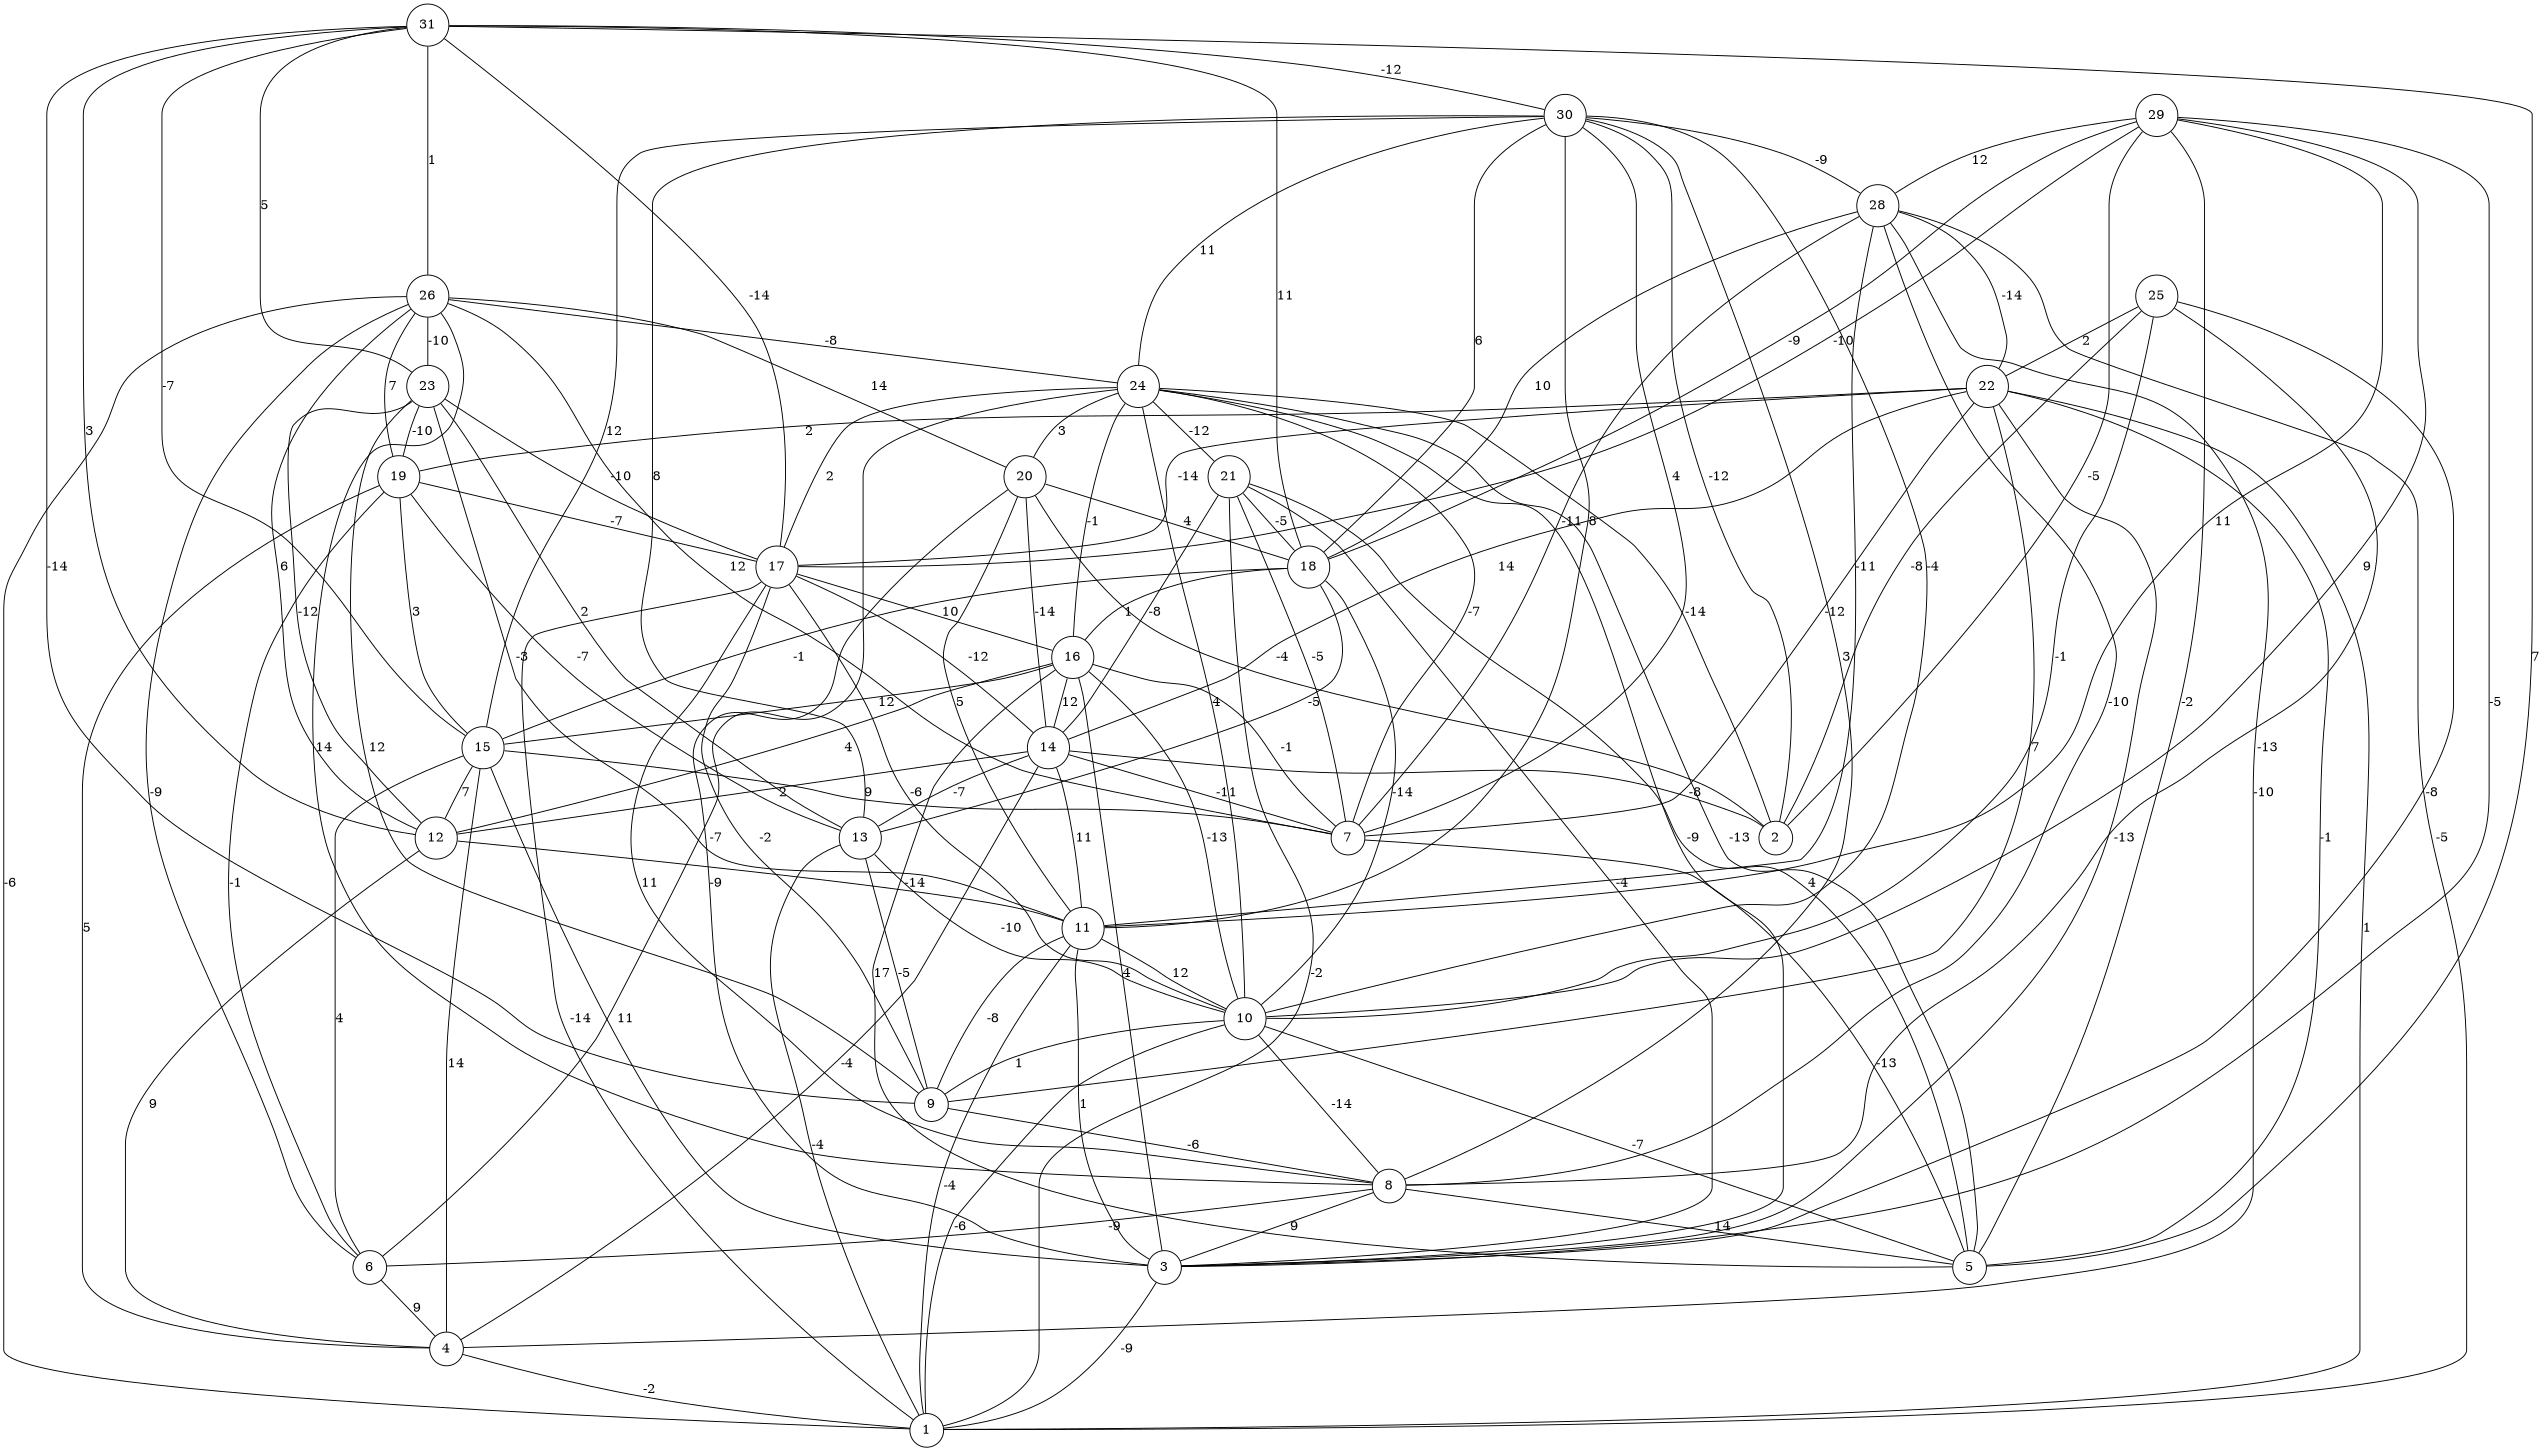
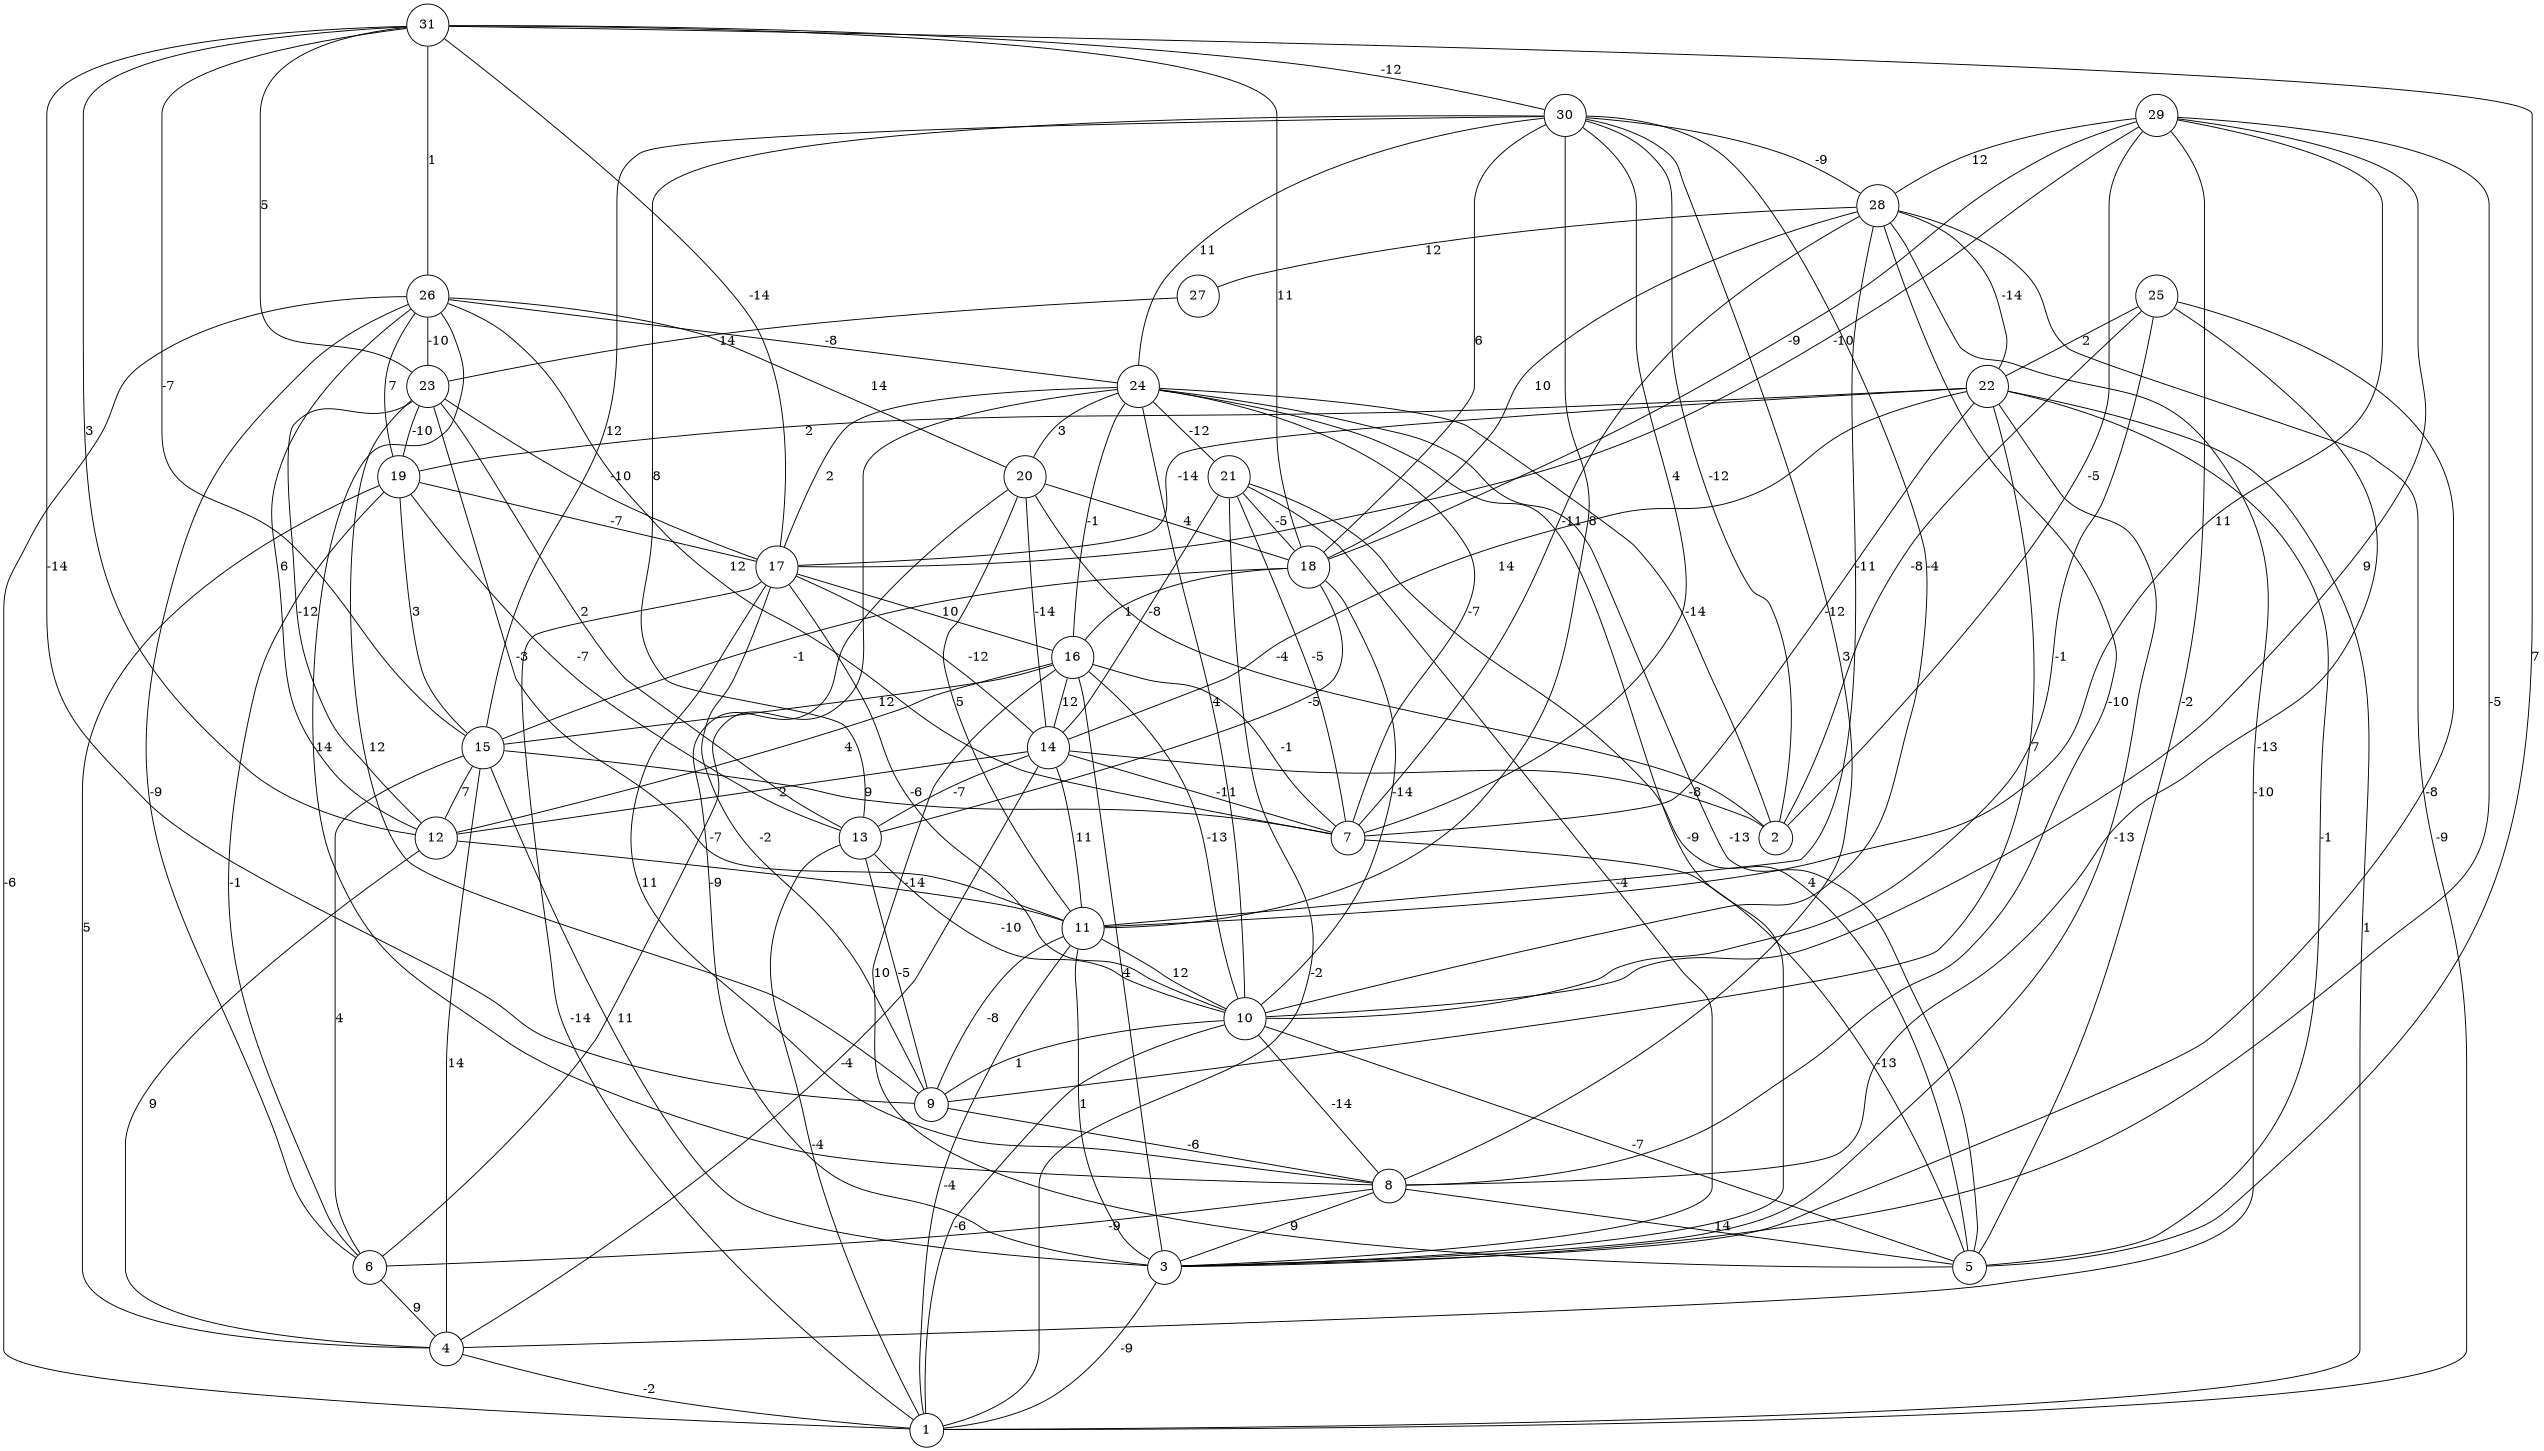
none -> (1198, 296)
(2442, 838) -> (2442, 838)
(882, 974) -> (882, 974)
